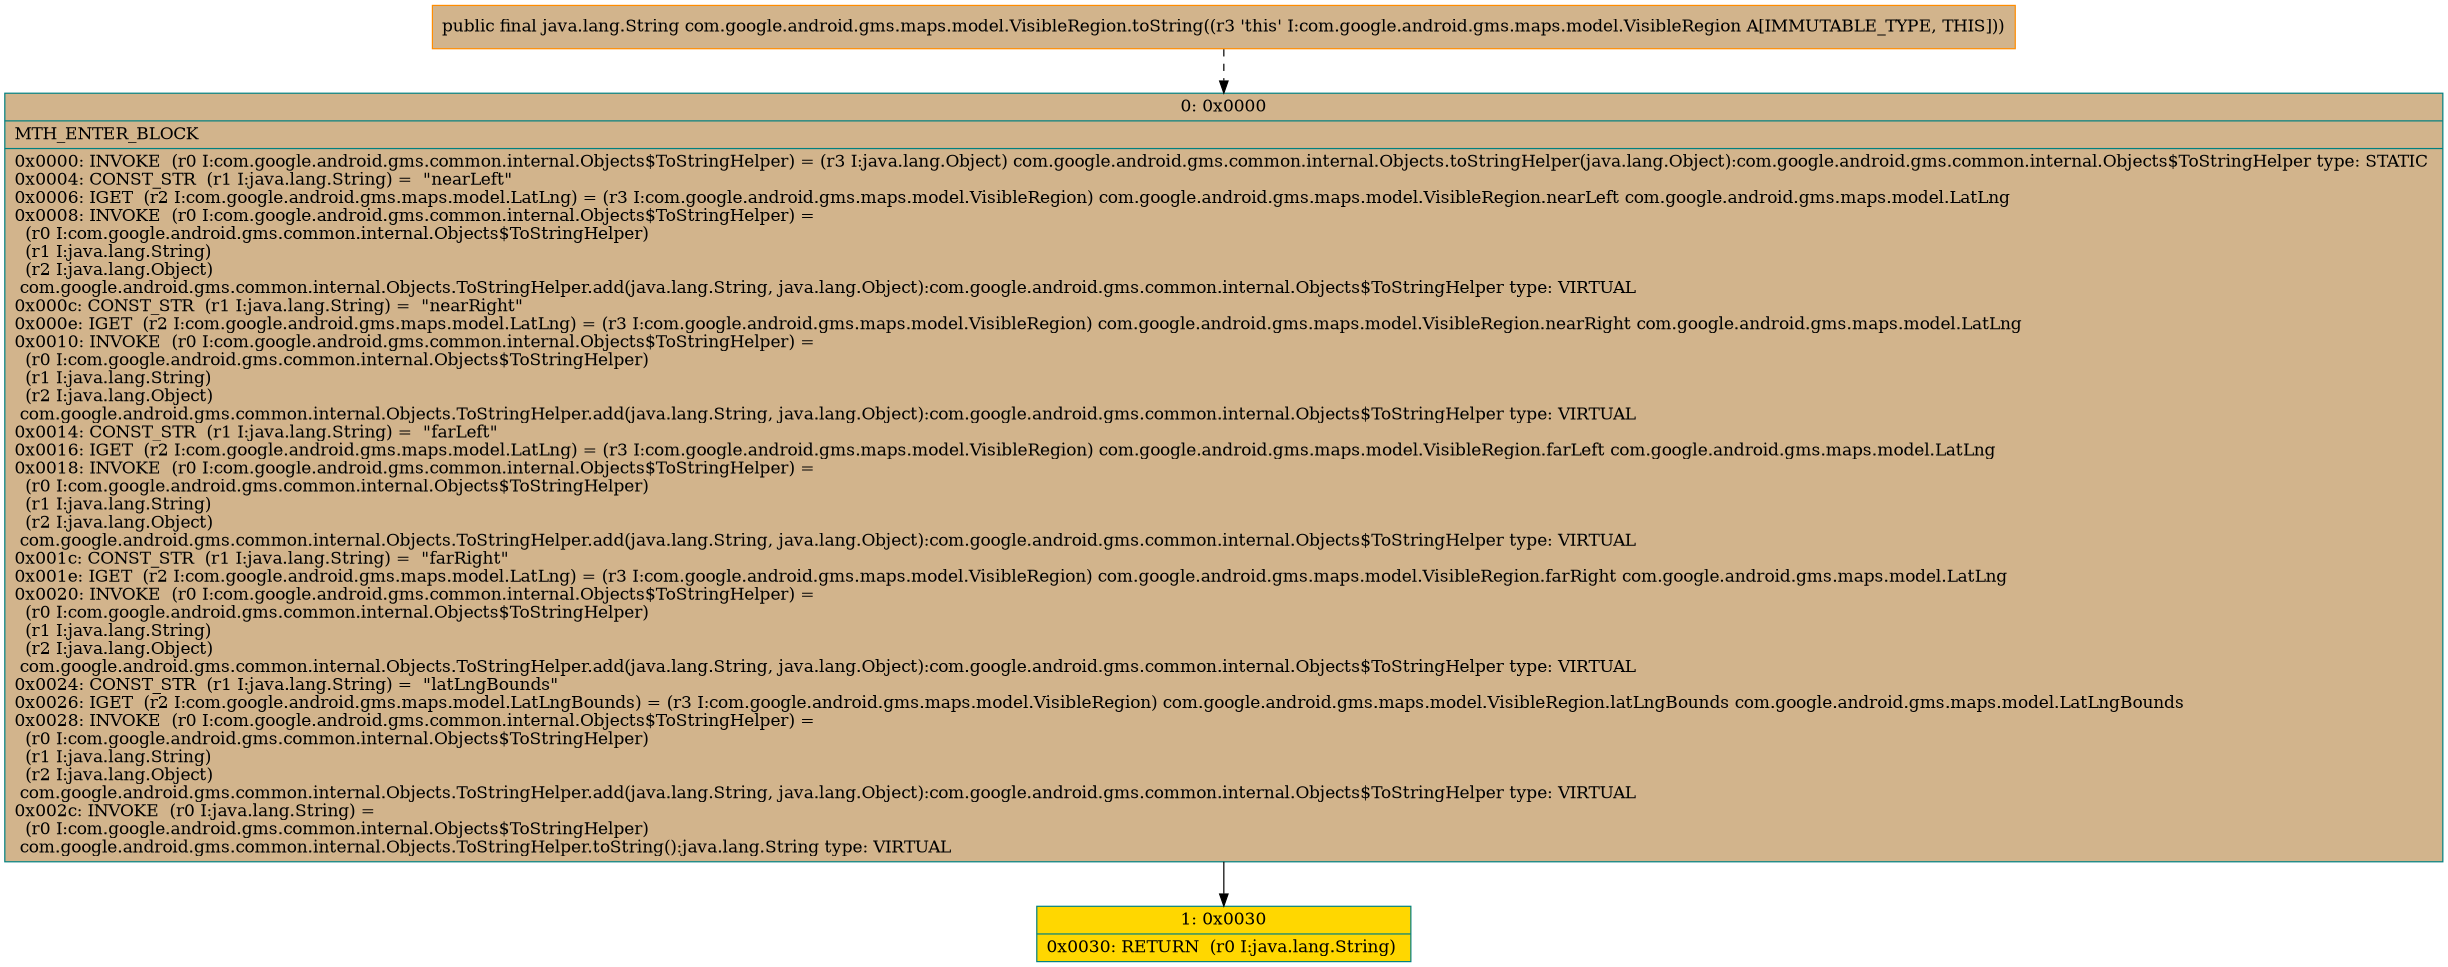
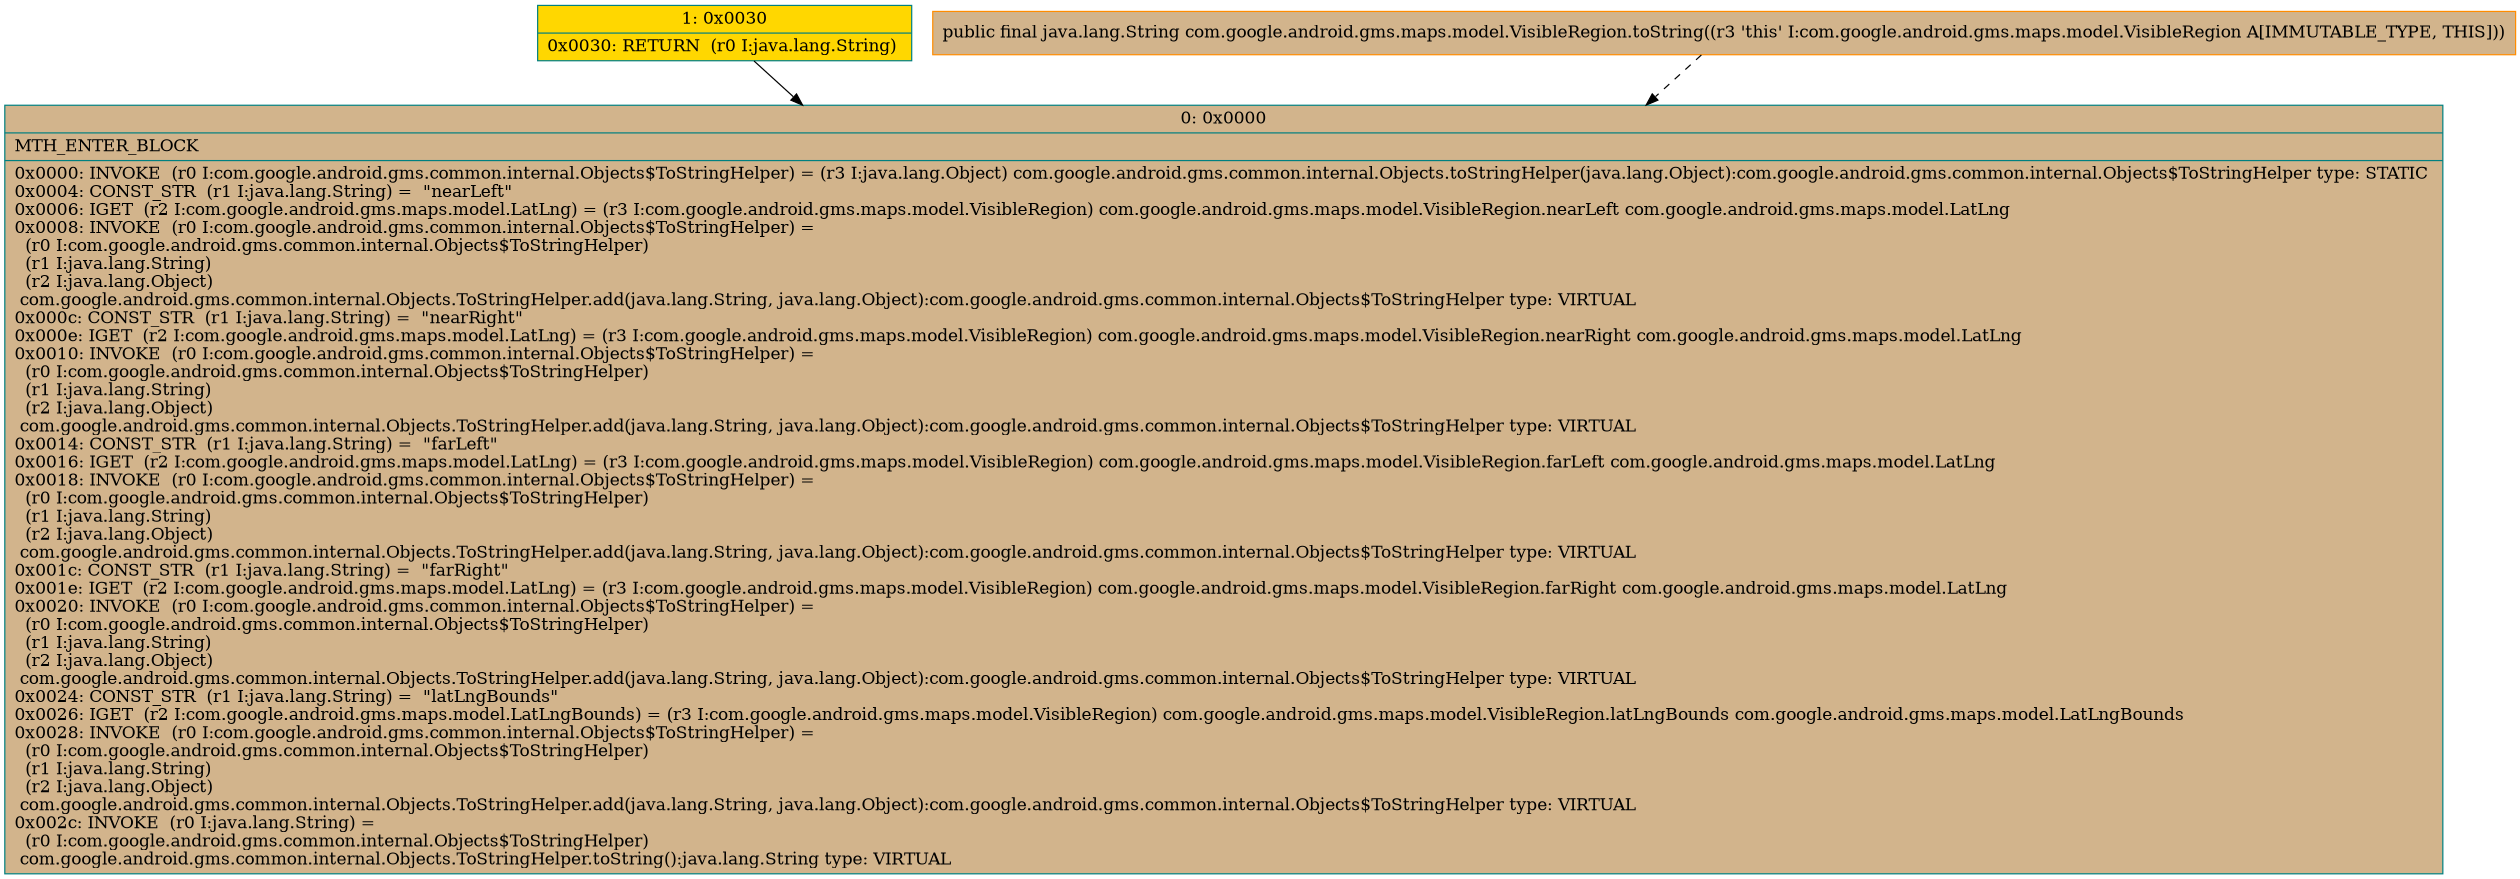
(1224, 878) -> (774, 79)
